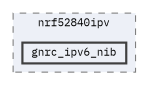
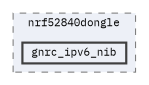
(74, 24) -> (74, 24)
